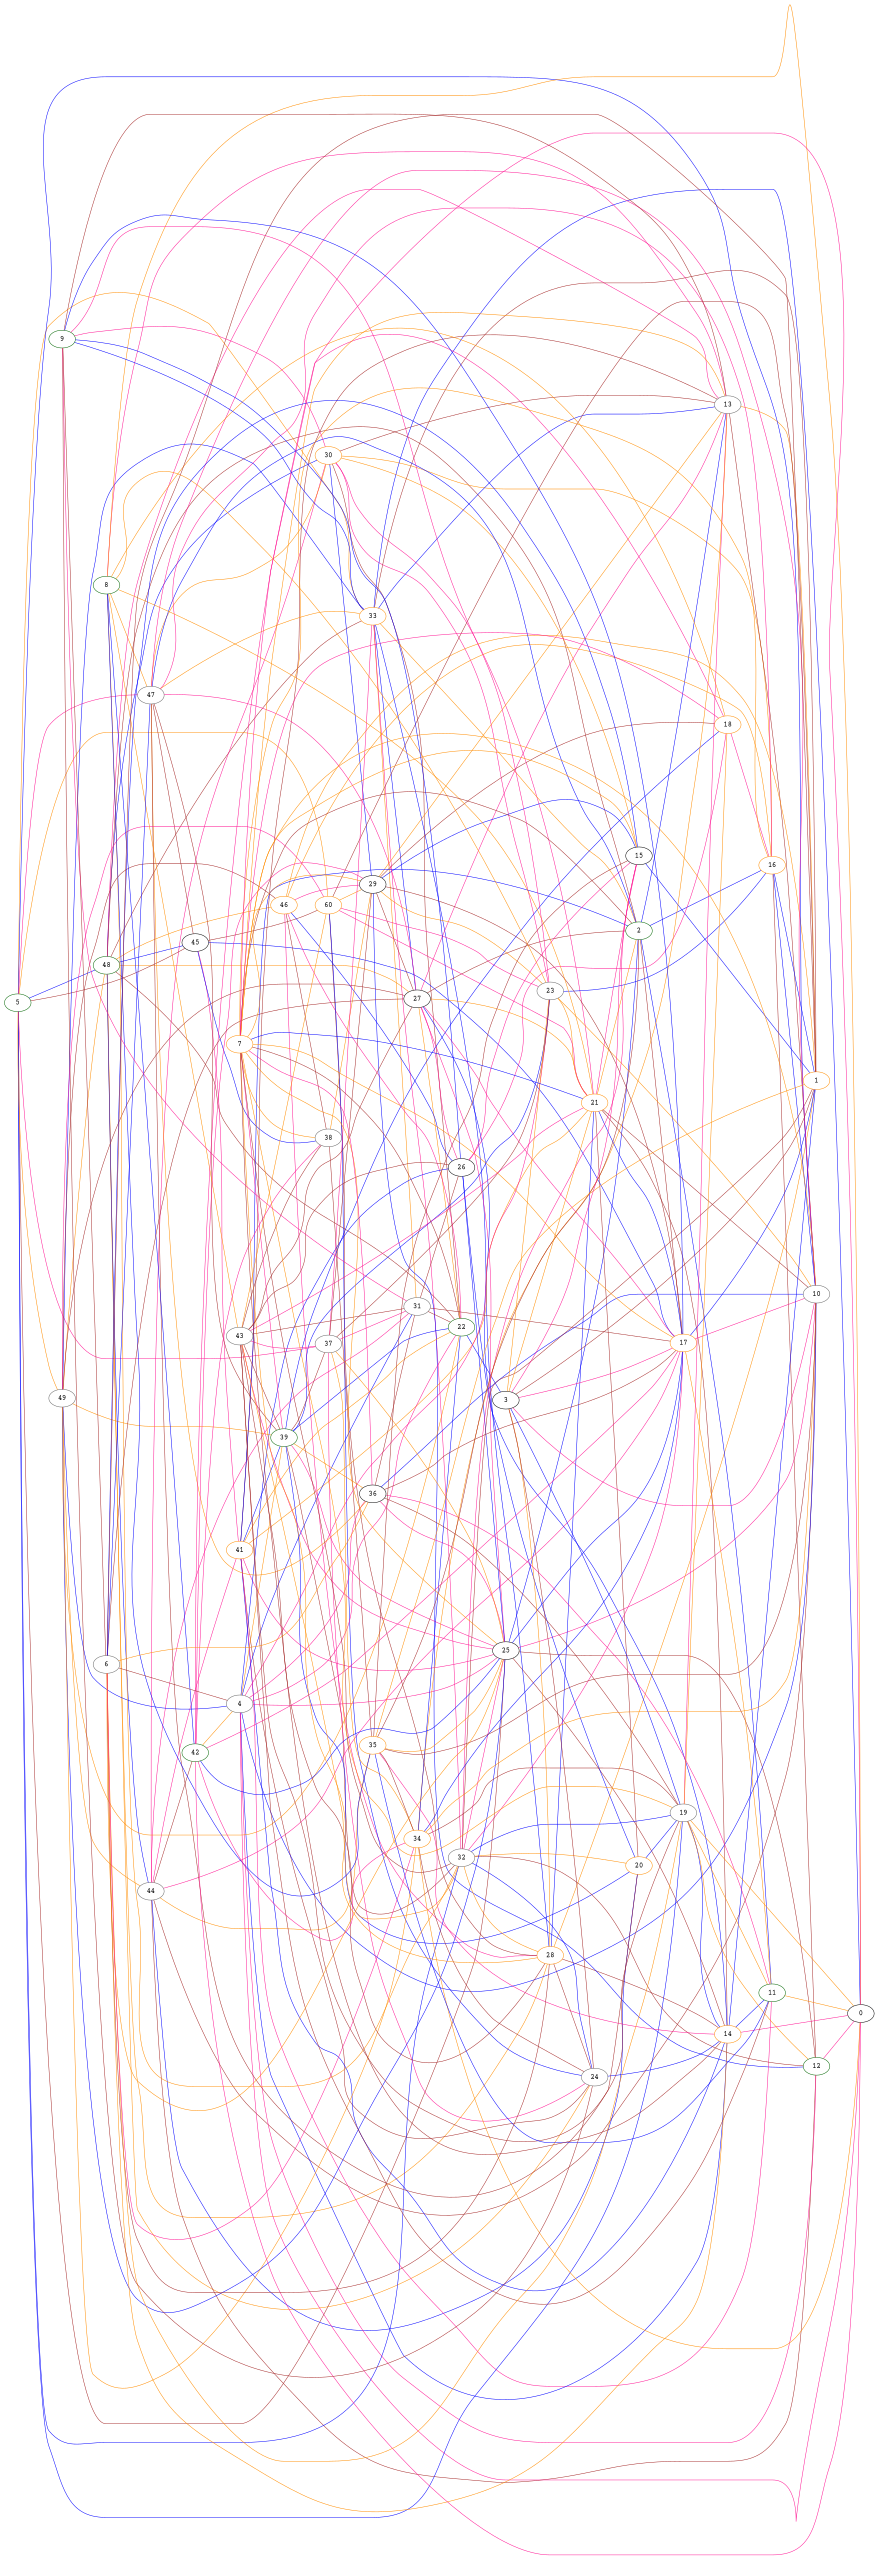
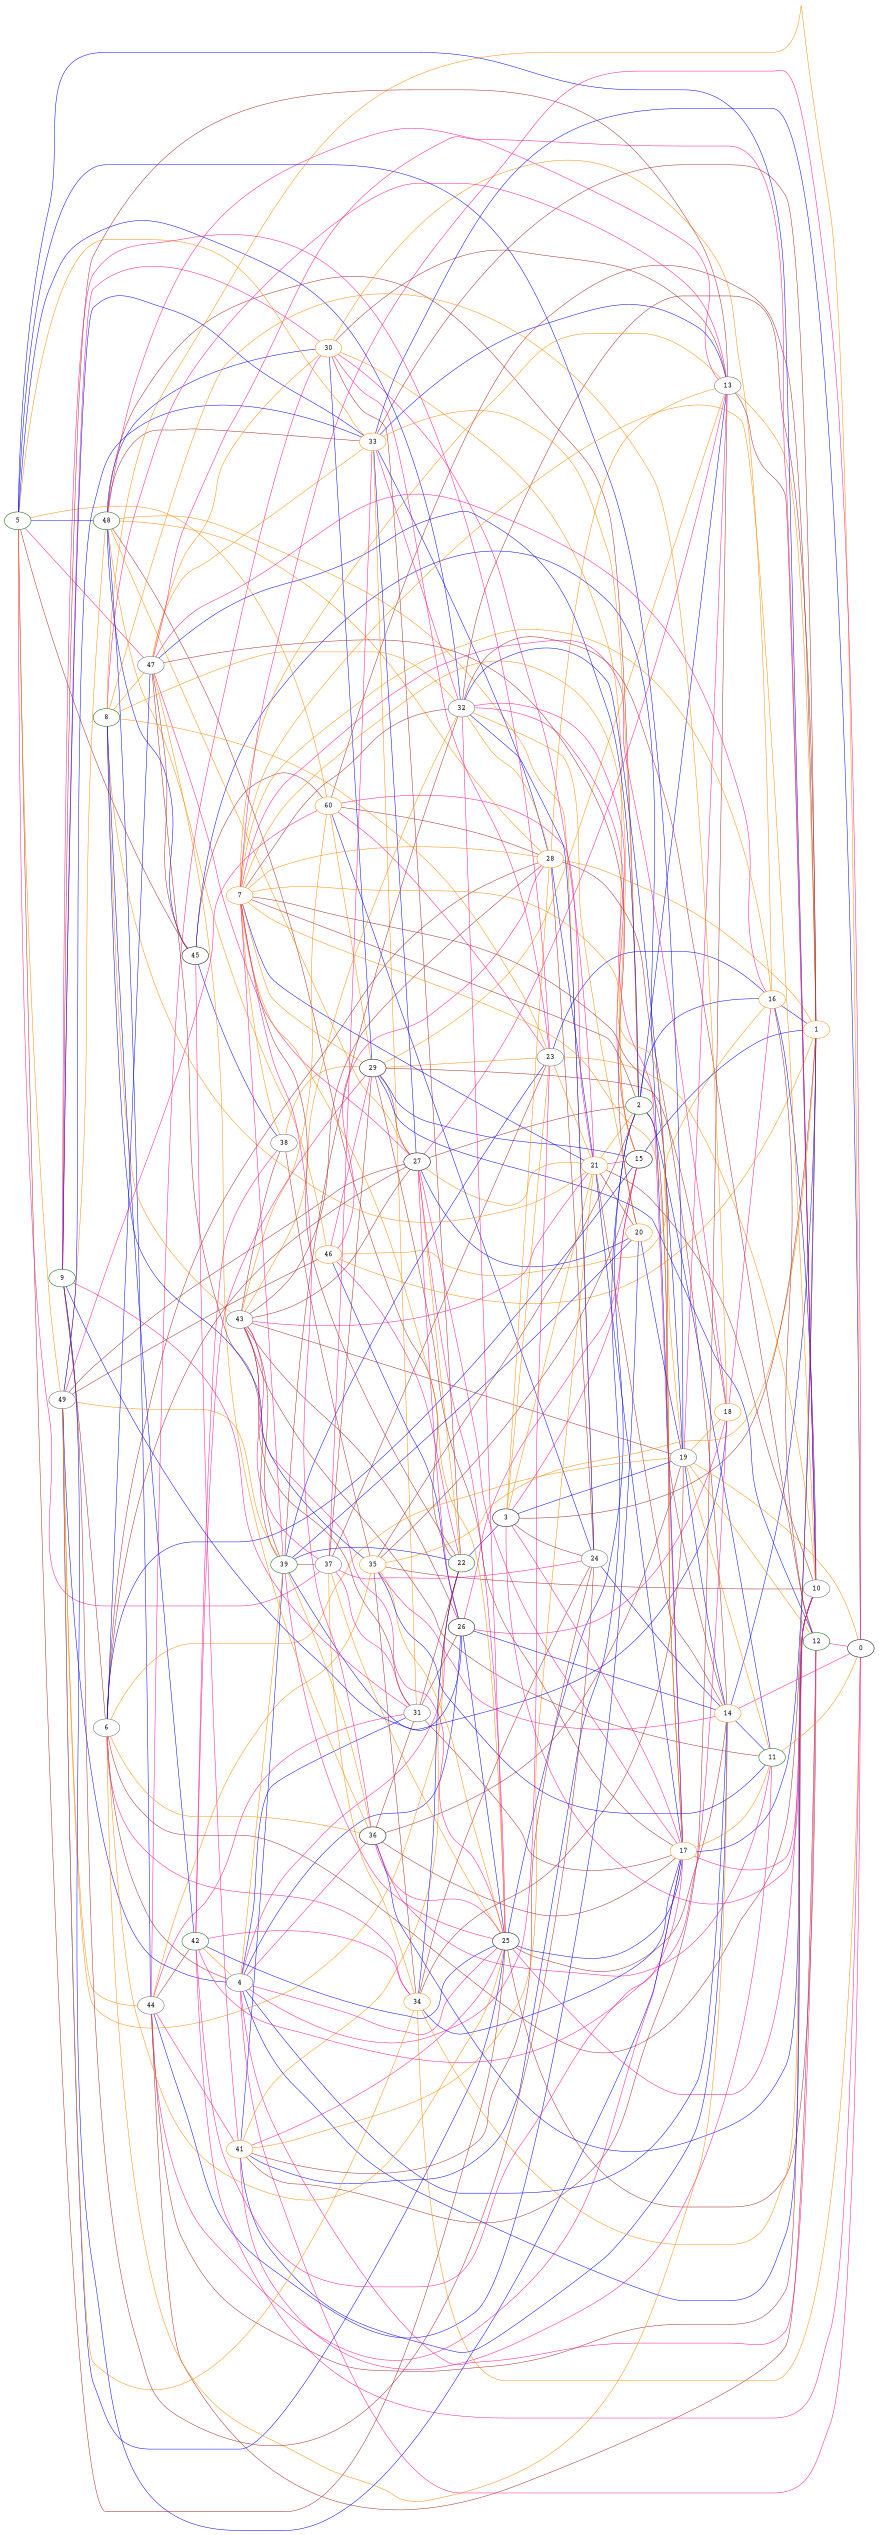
(307, 1027) -> none
(642, 1067) -> (579, 589)
